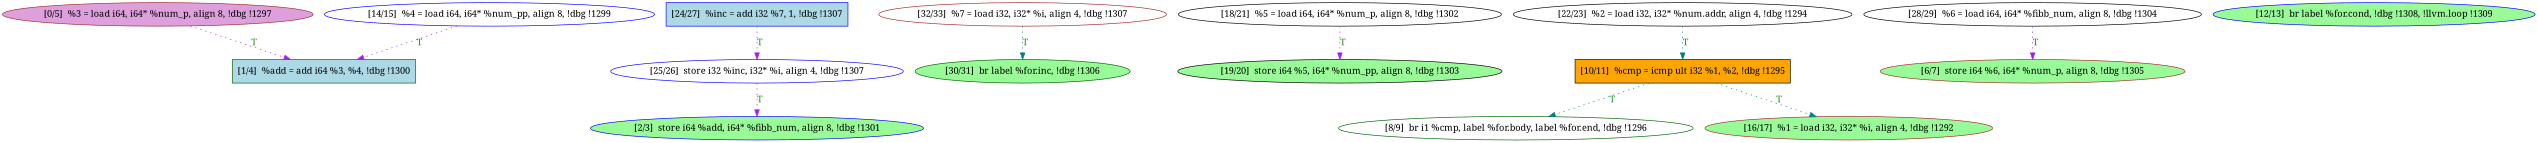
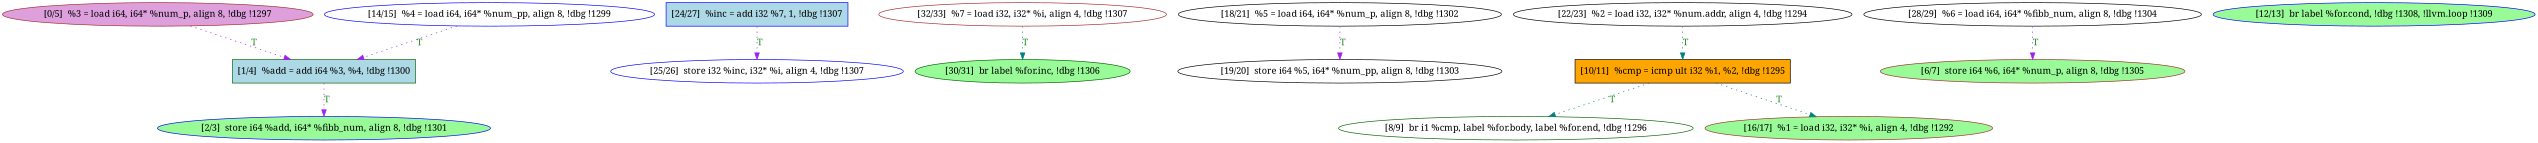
(1340, 71) -> (1340, 71)
(757, 96) -> (324, 96)
